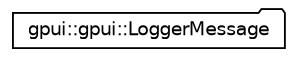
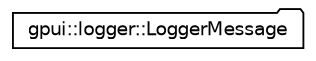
(149, 31) -> (158, 31)
